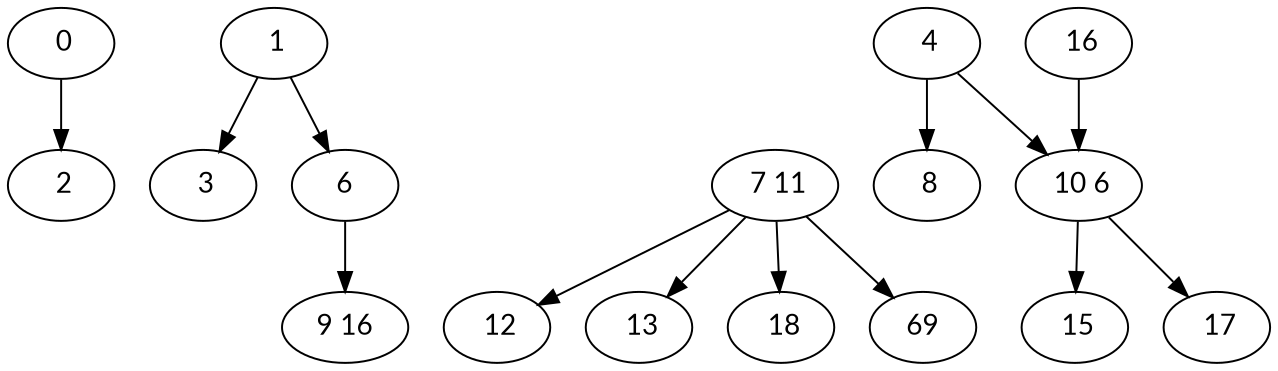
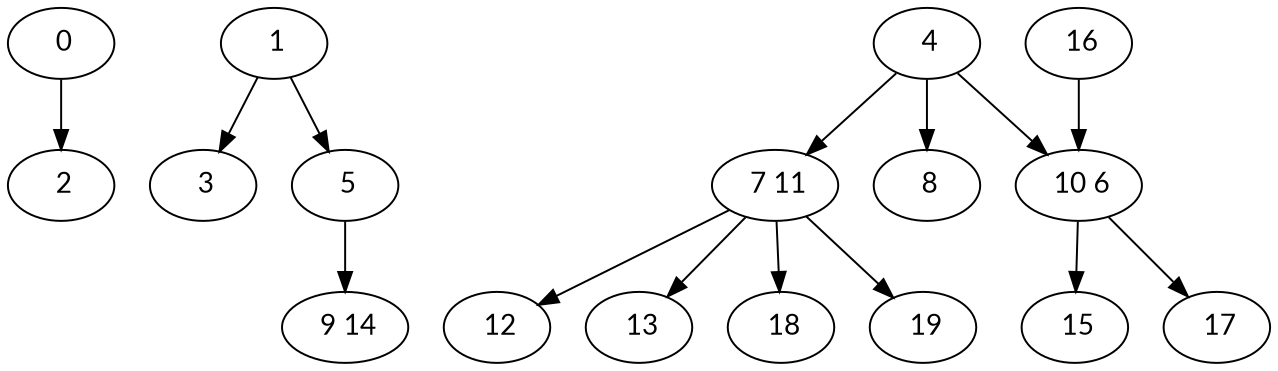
none -> (859, 107)
(345, 185) -> (345, 185)
(345, 327) -> (345, 327)
(923, 327) -> (923, 327)
